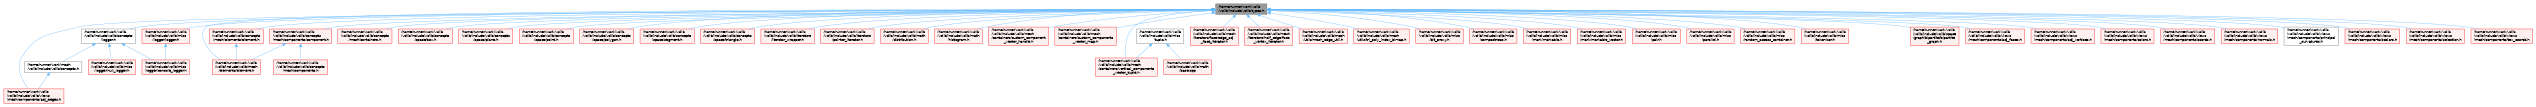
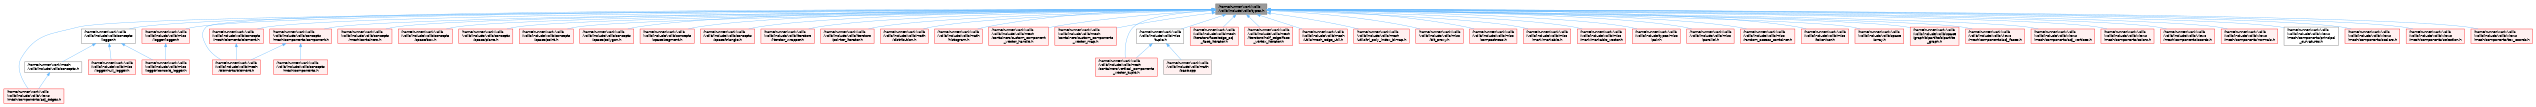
none -> (1202, 22)
(1656, 36) -> (1656, 36)
none -> (1879, 36)
(1188, 67) -> (1188, 67)
